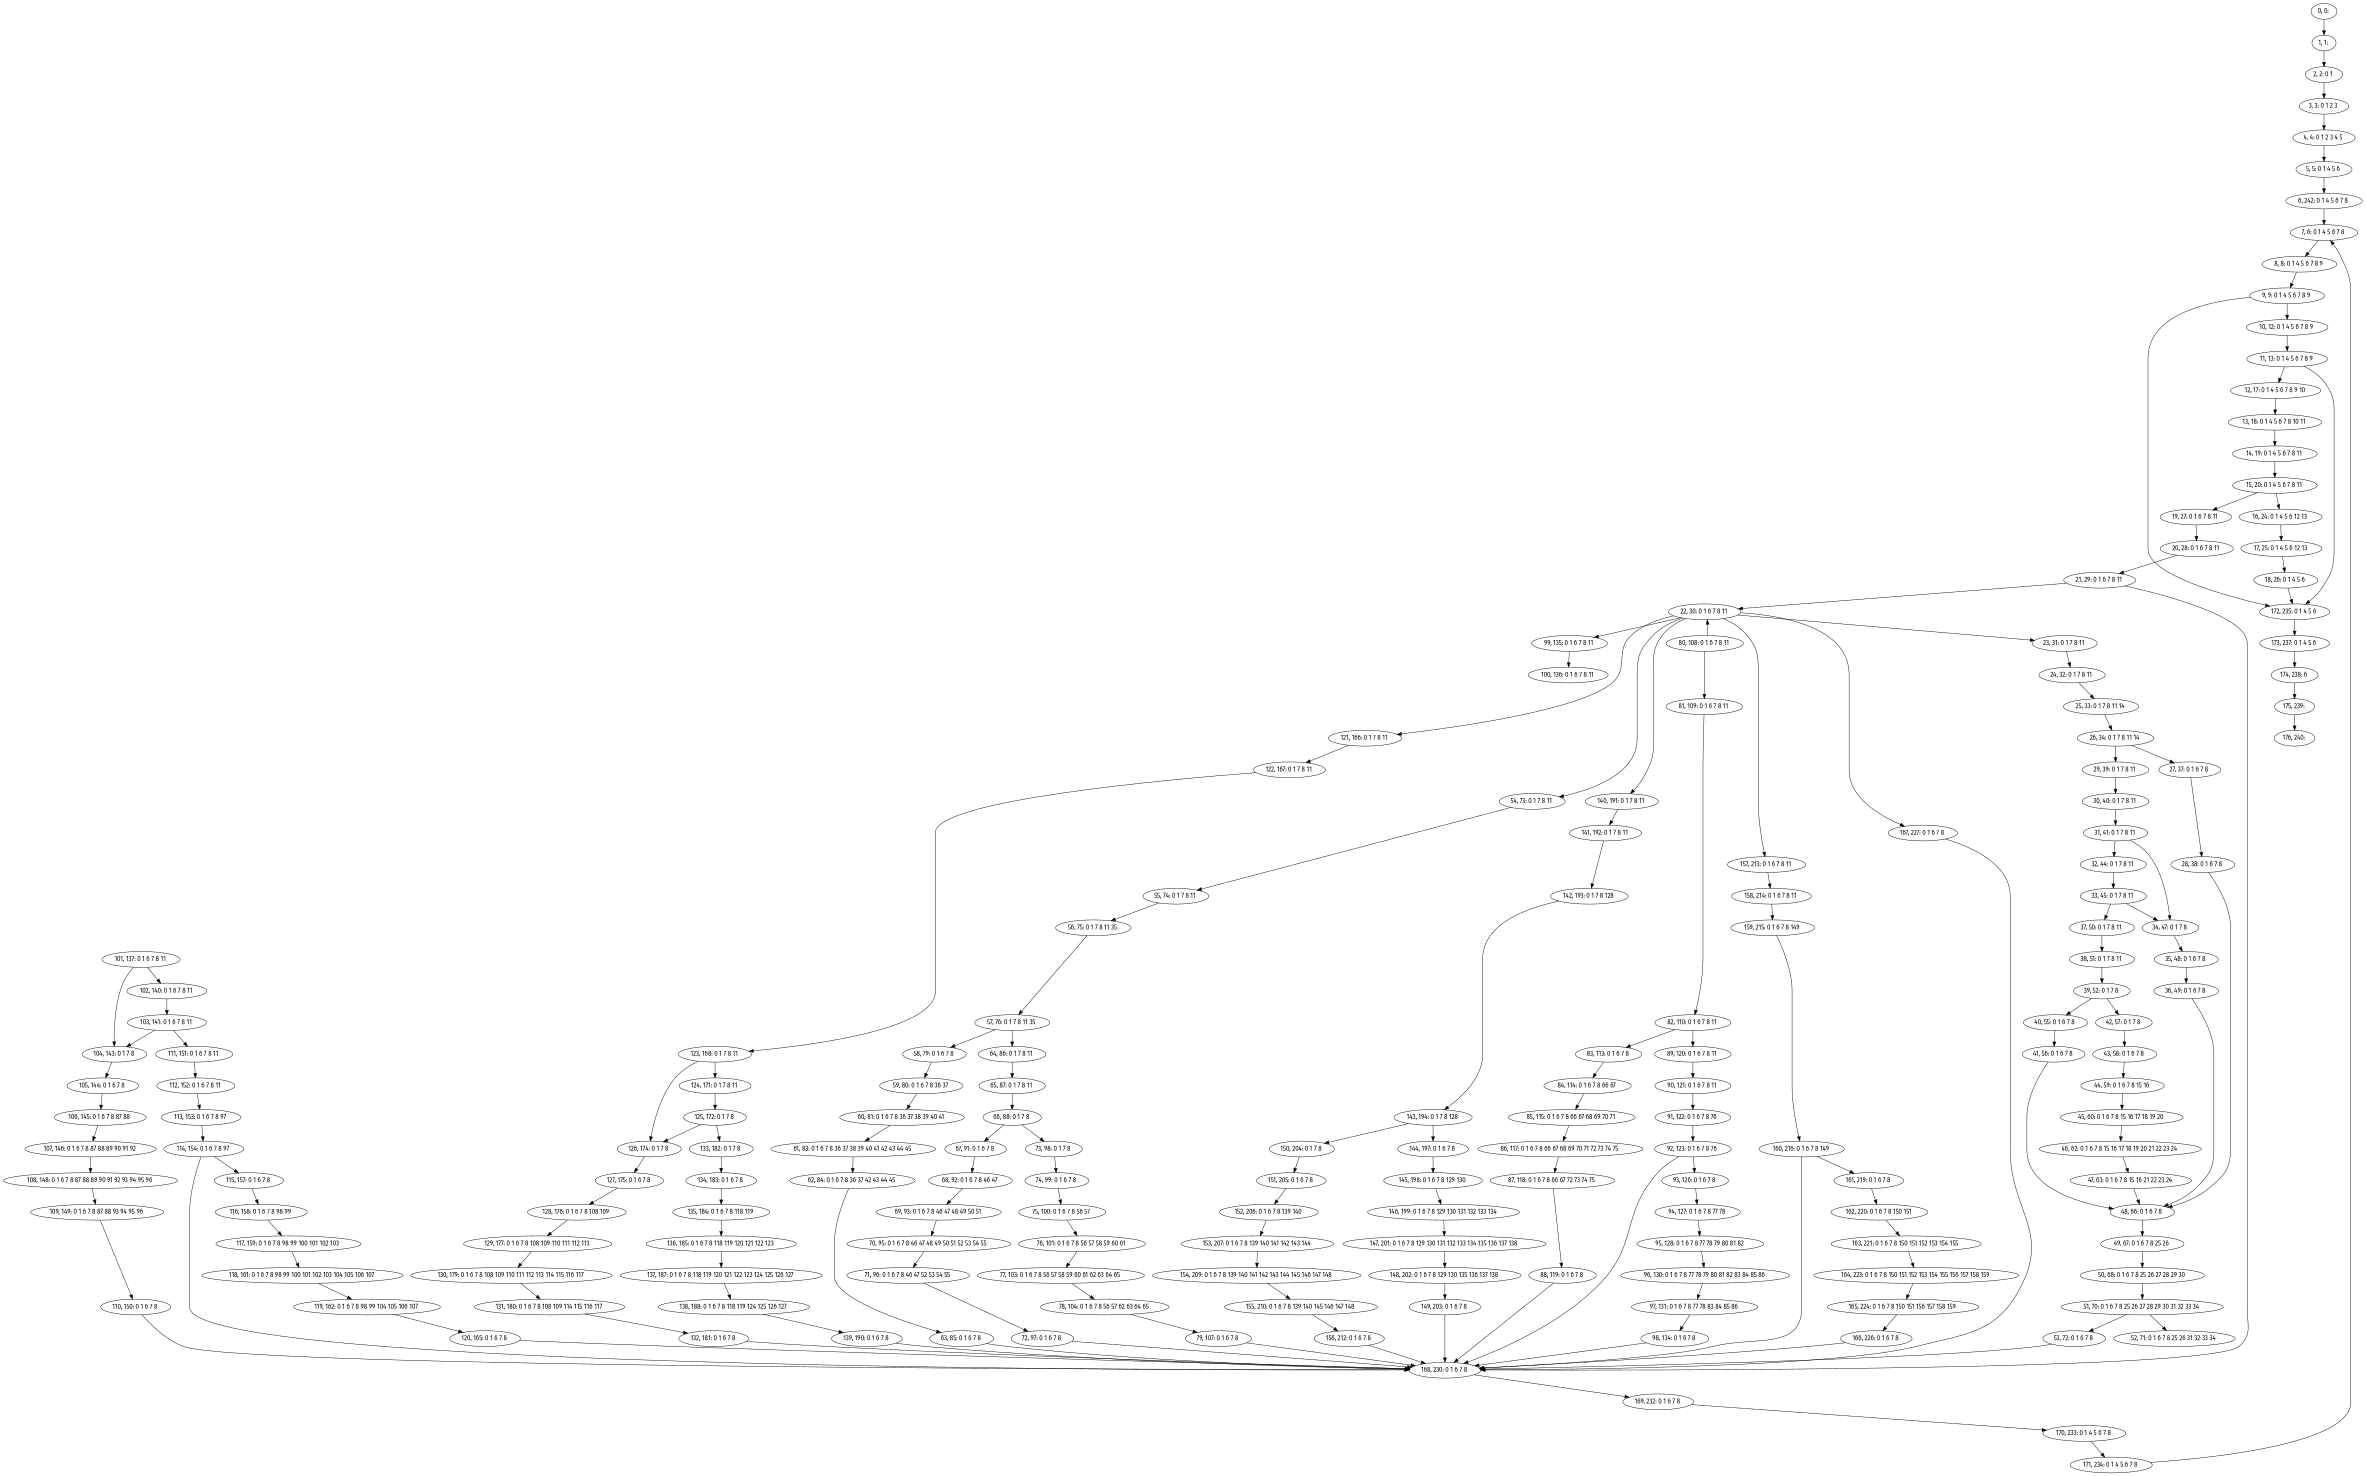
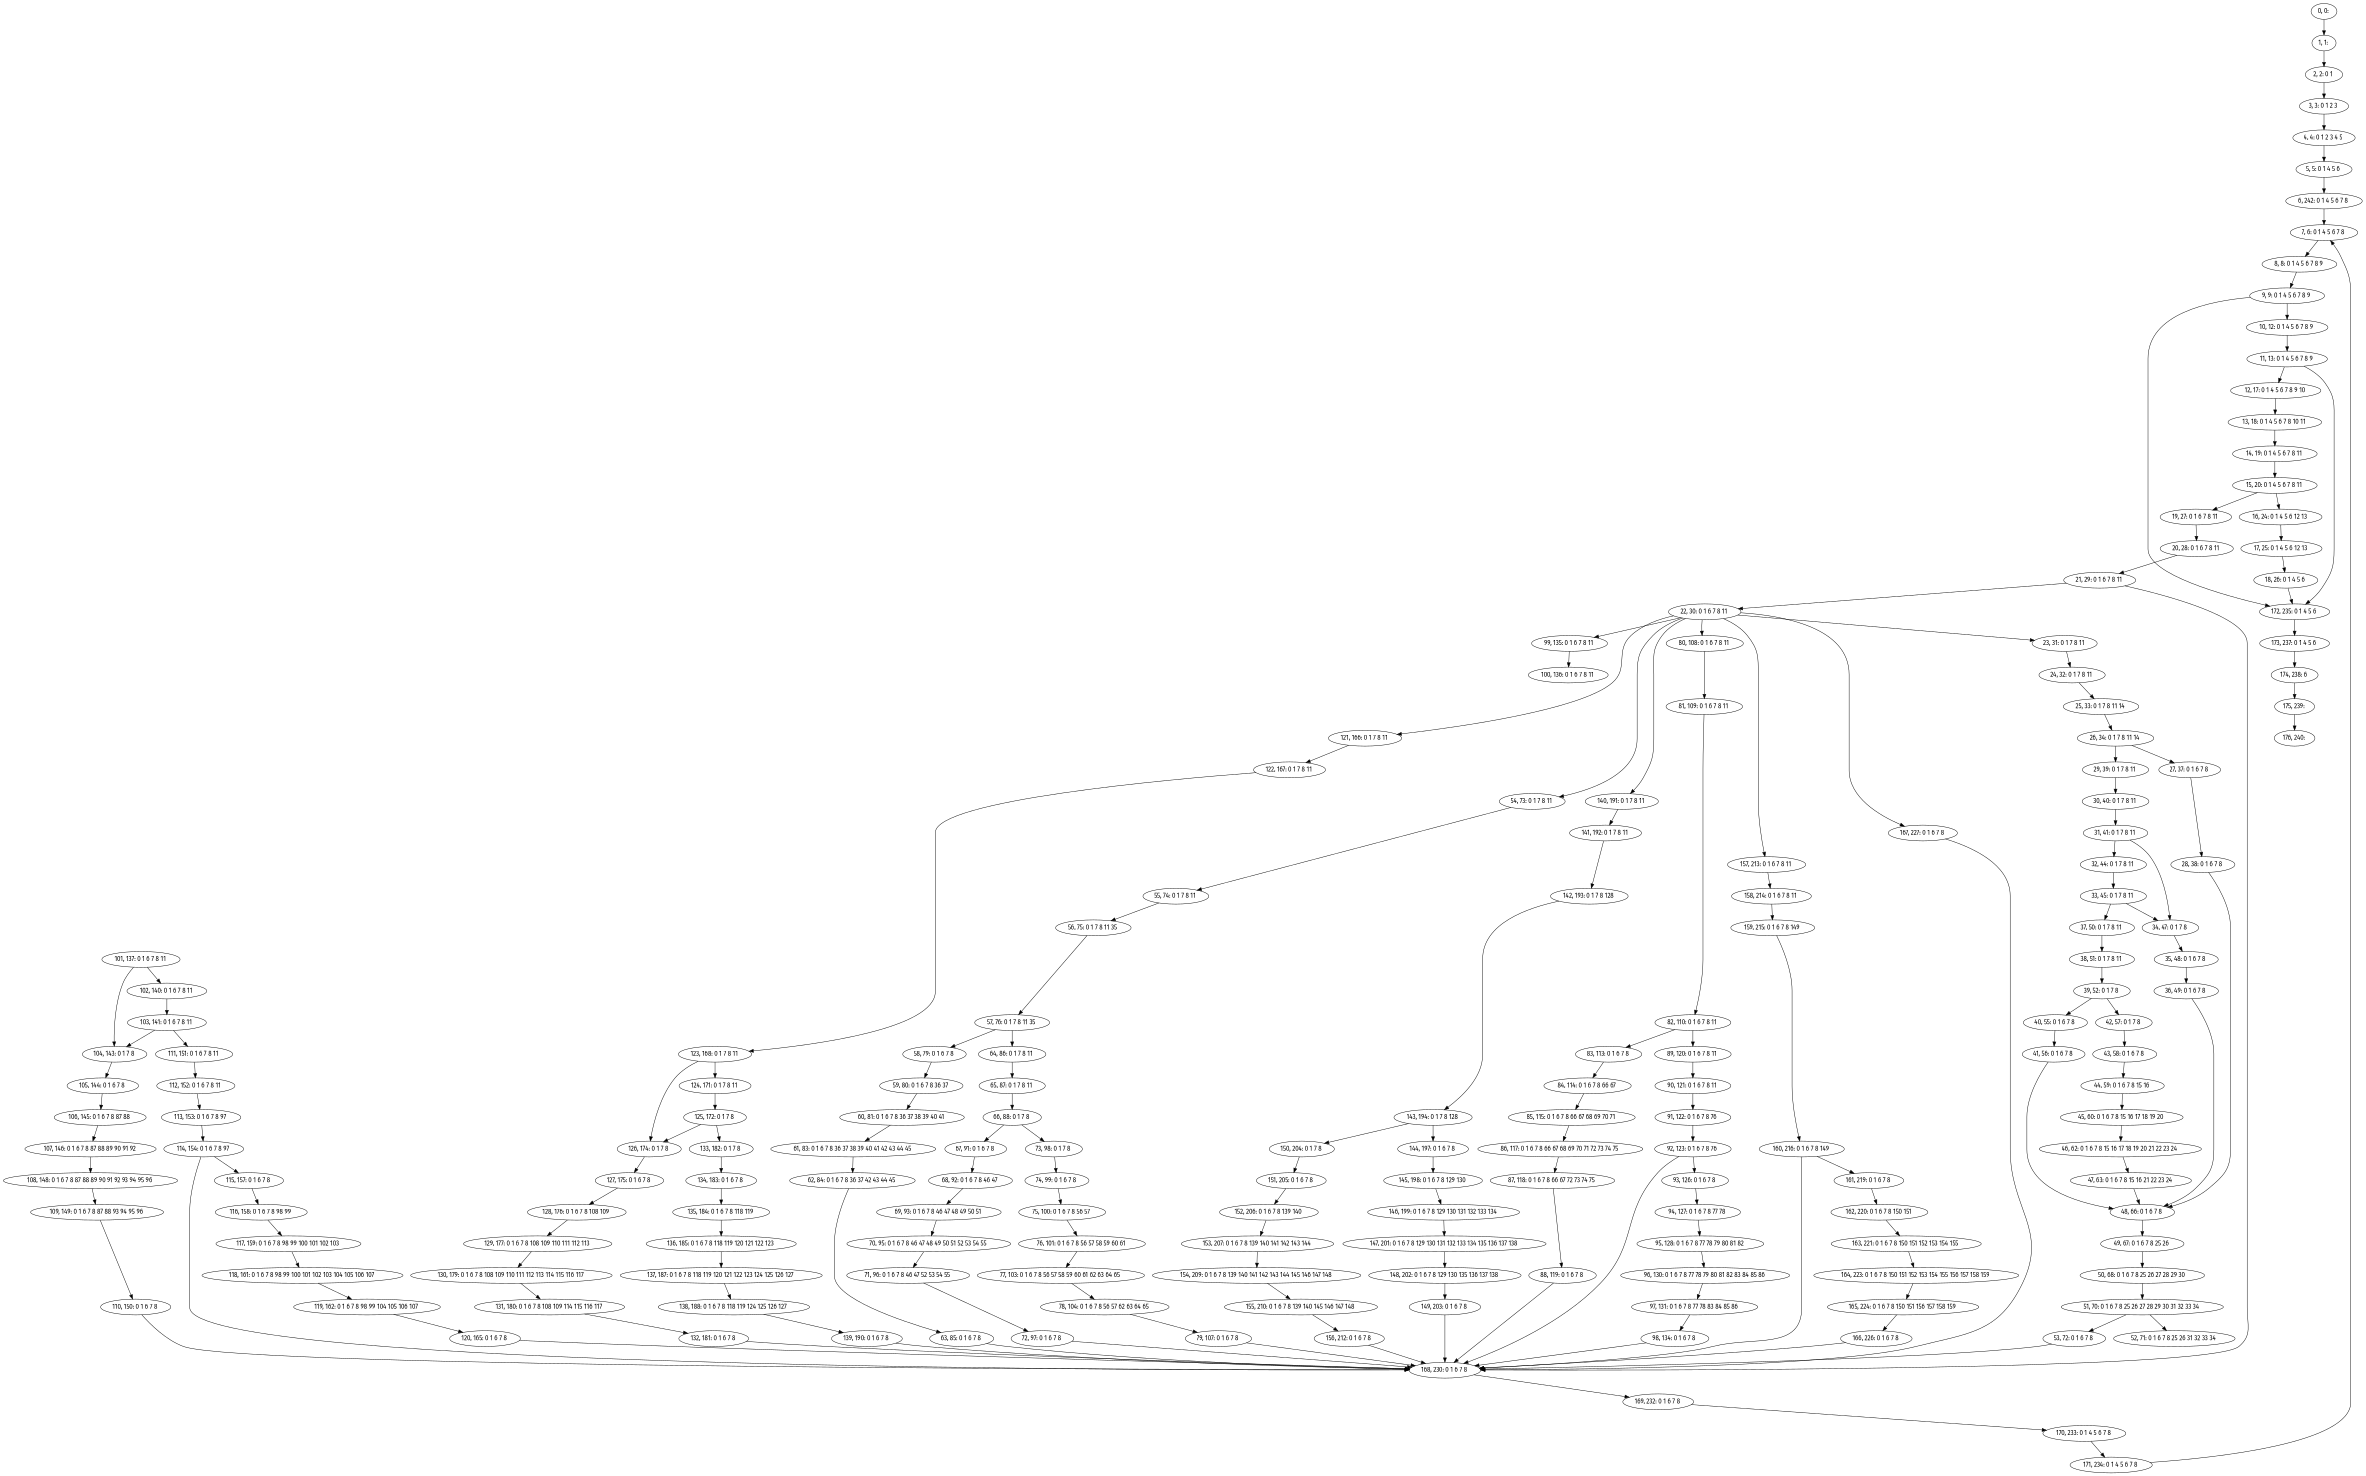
(1708, 630) -> (1702, 625)
